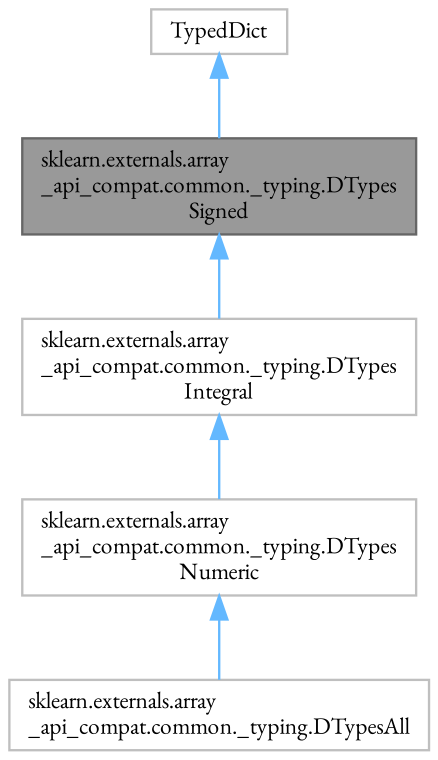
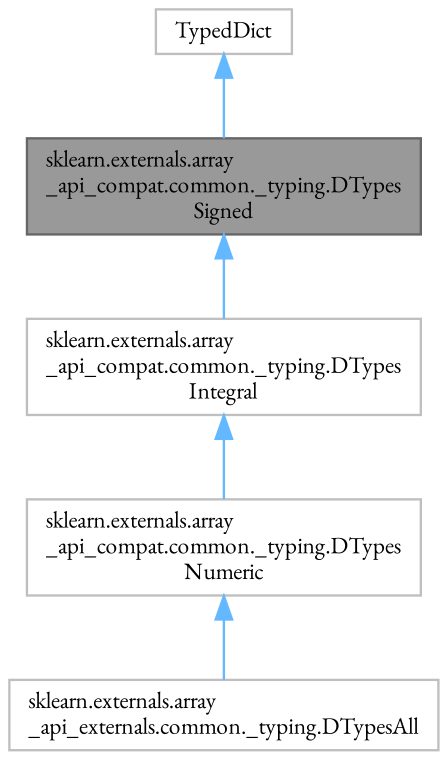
(219, 715) -> (224, 715)
